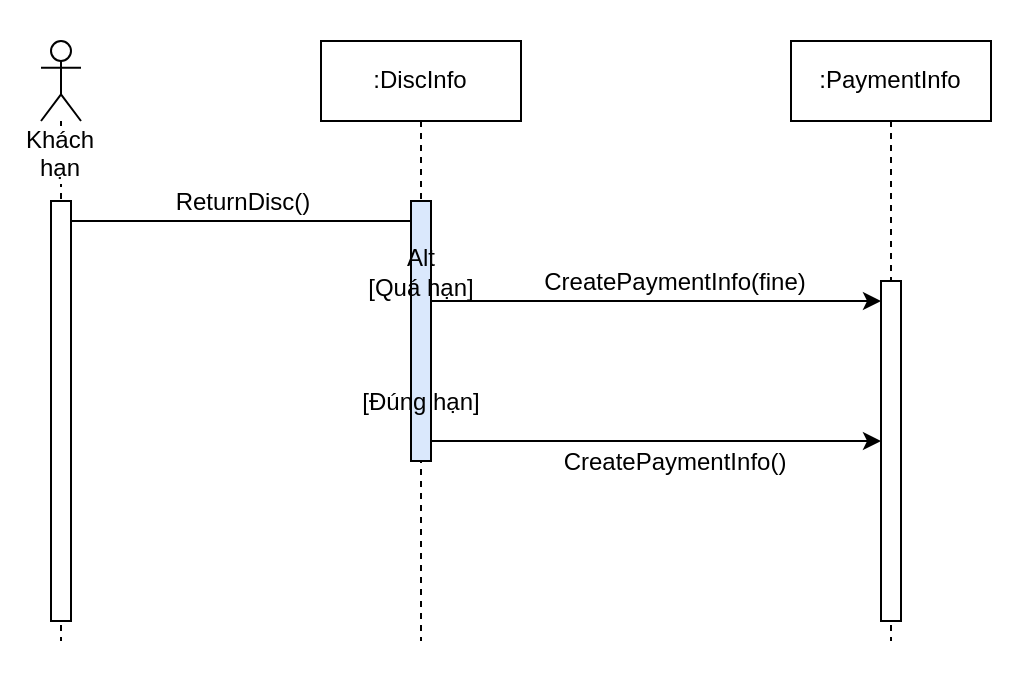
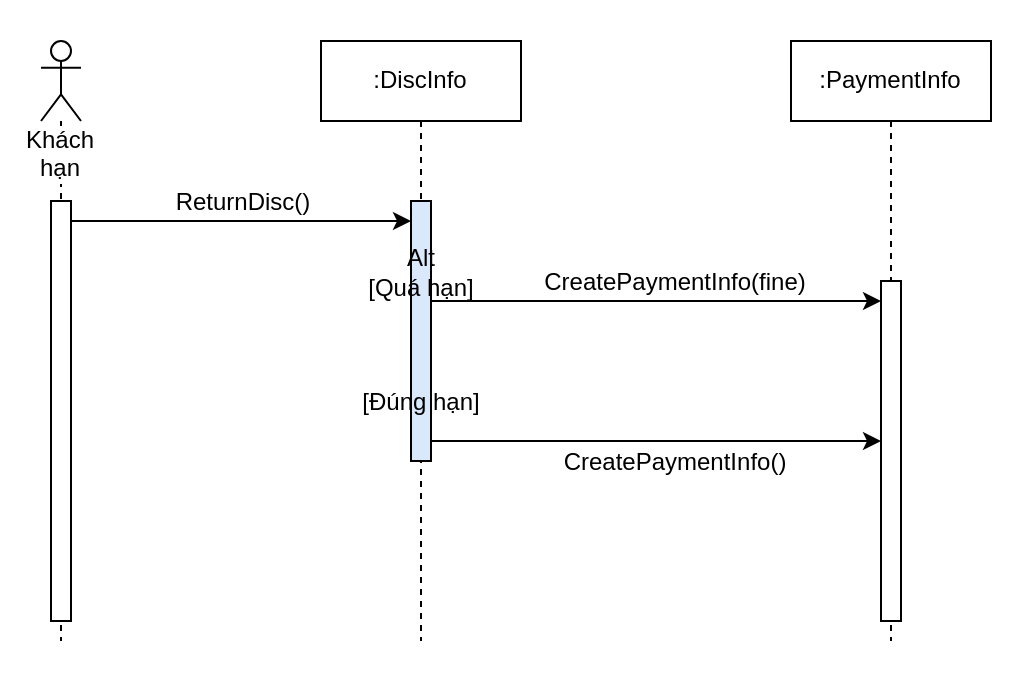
(401, 221) -> (396, 221)
